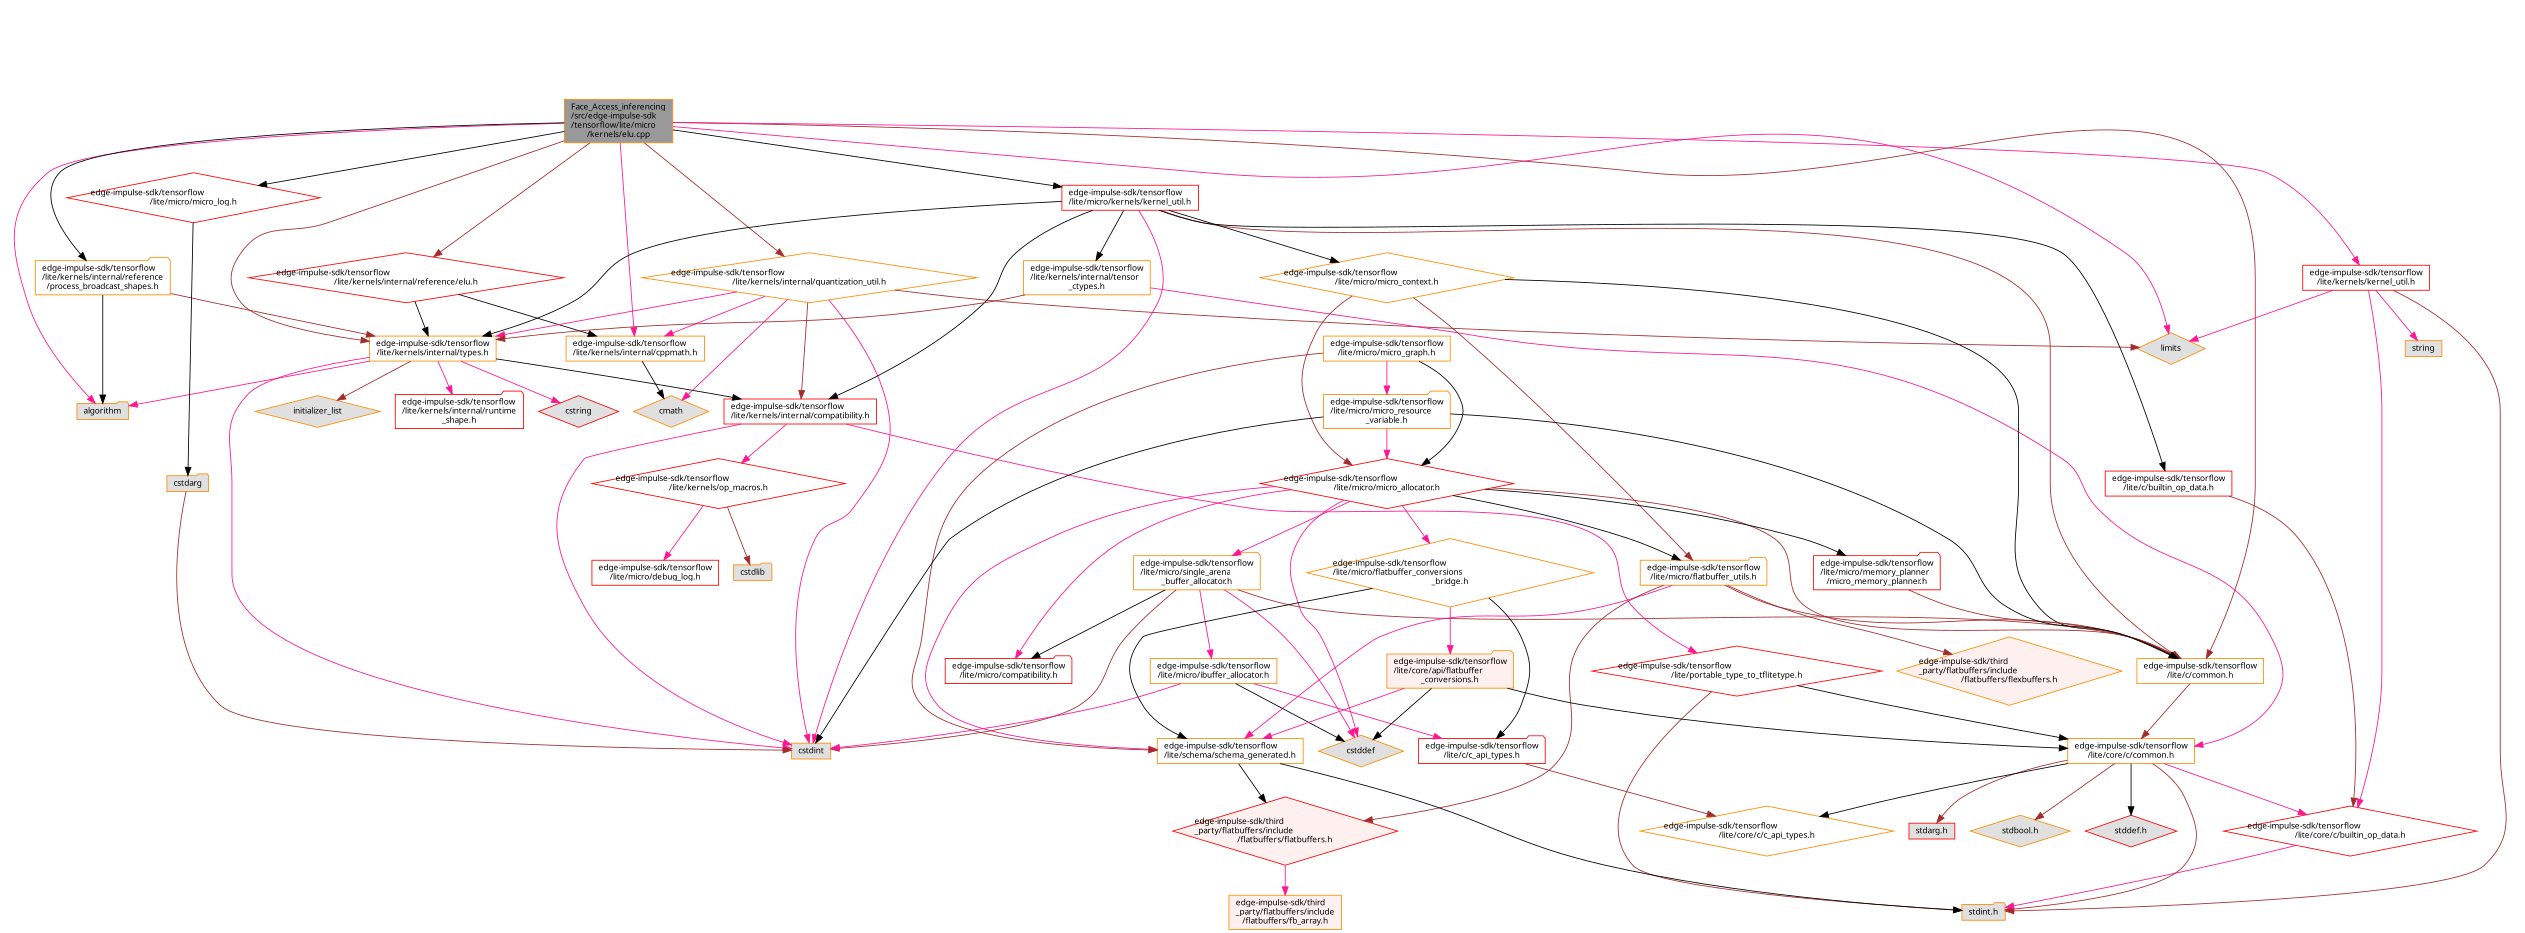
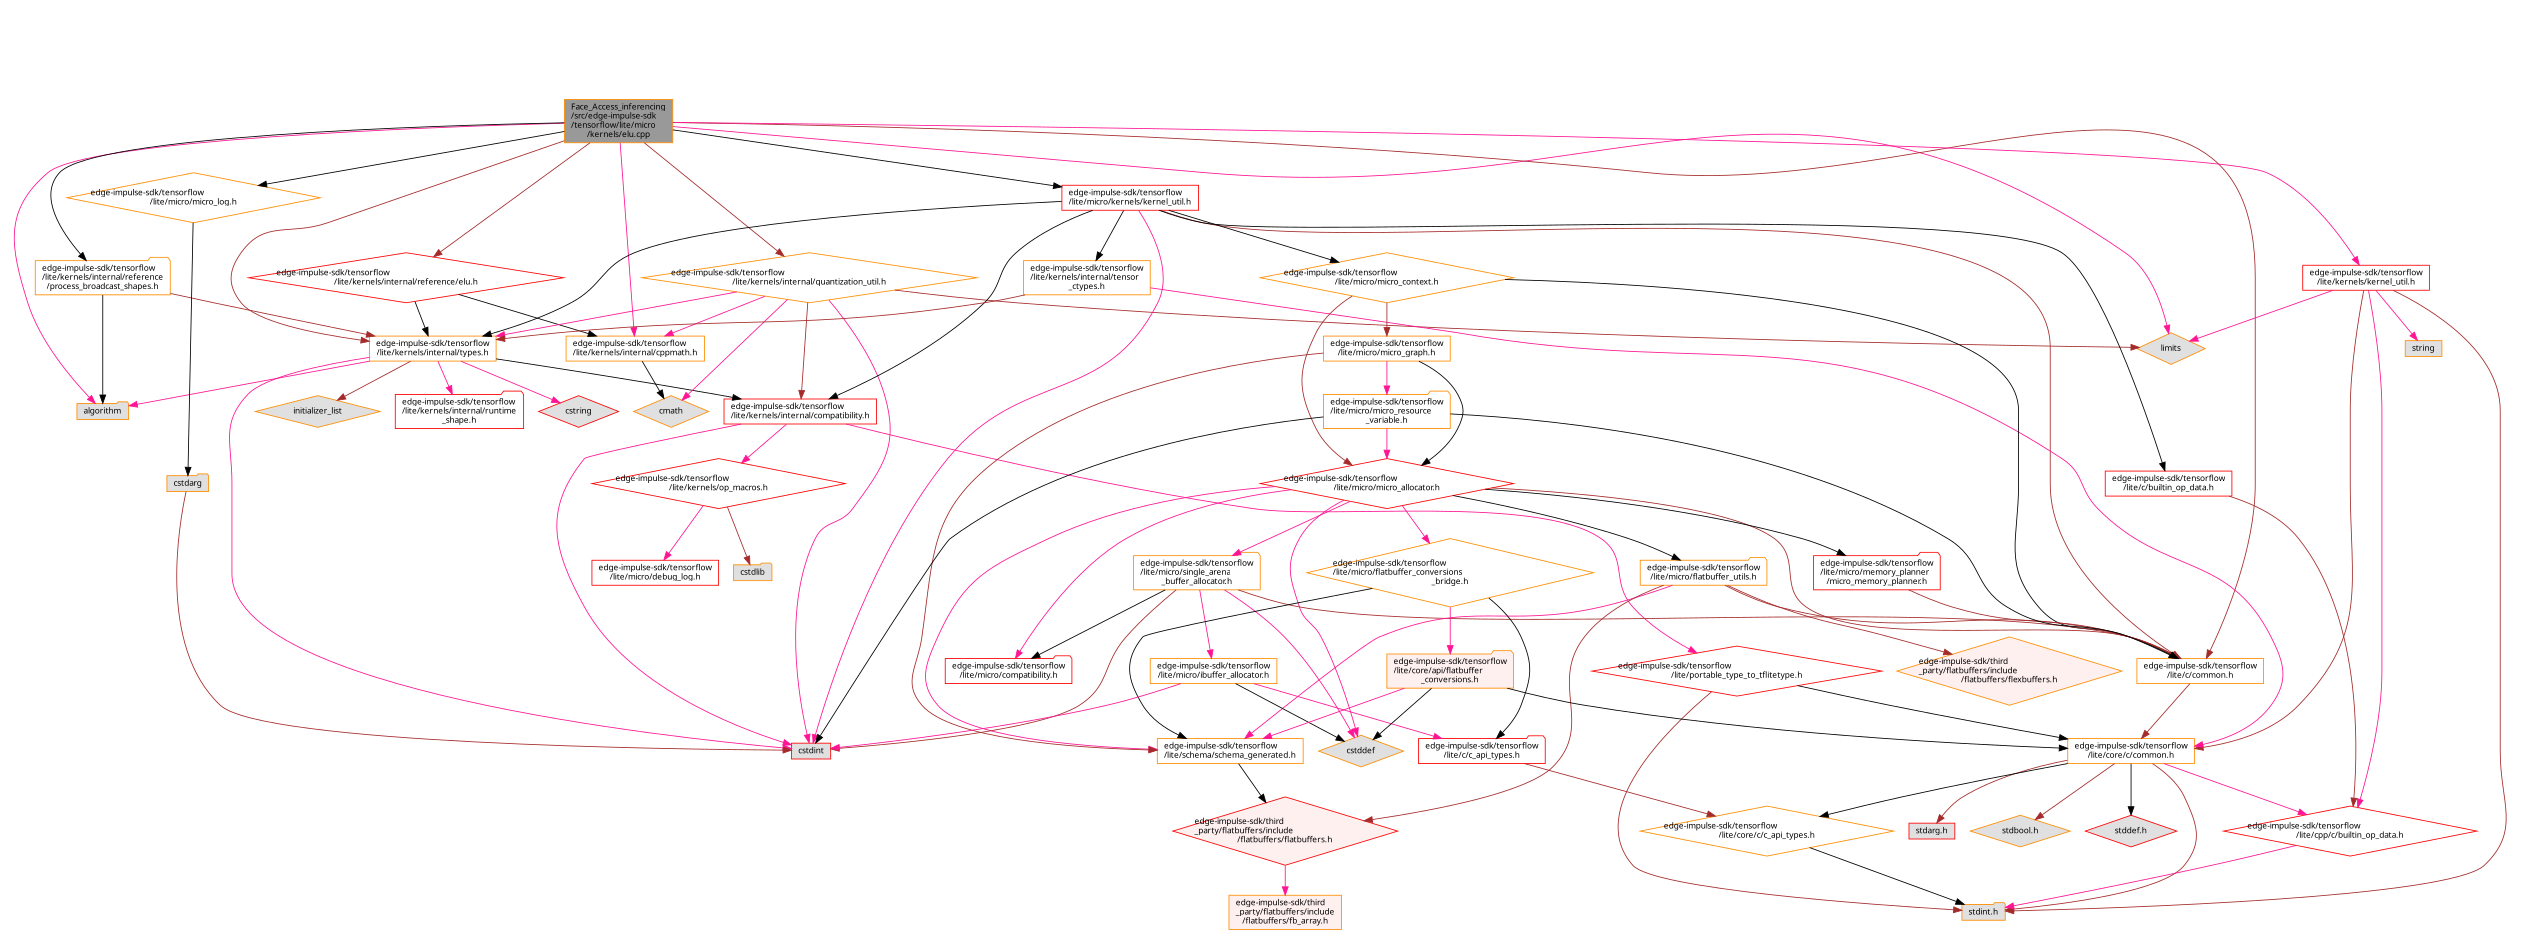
(194, 198) -> (194, 198)
(1547, 415) -> (1387, 315)
none -> (2352, 558)
(811, 751) -> (811, 751)
(2350, 831) -> (2350, 831)
(1610, 866) -> (1883, 875)
